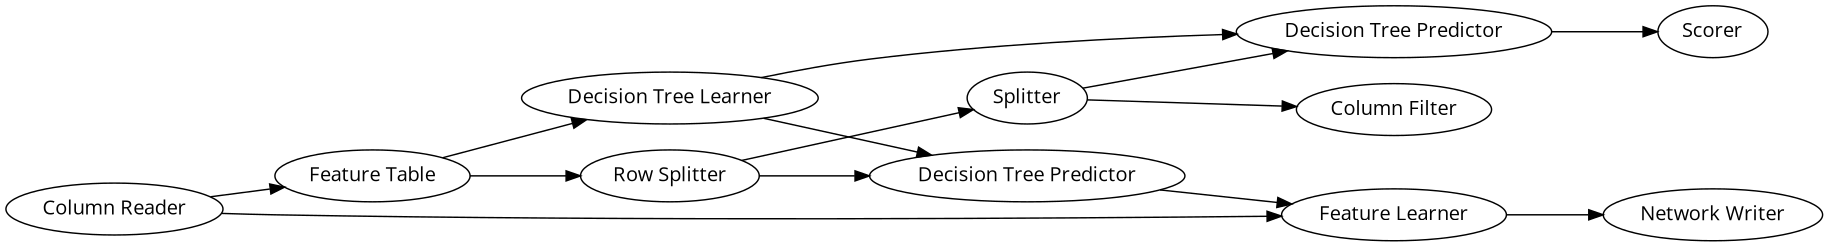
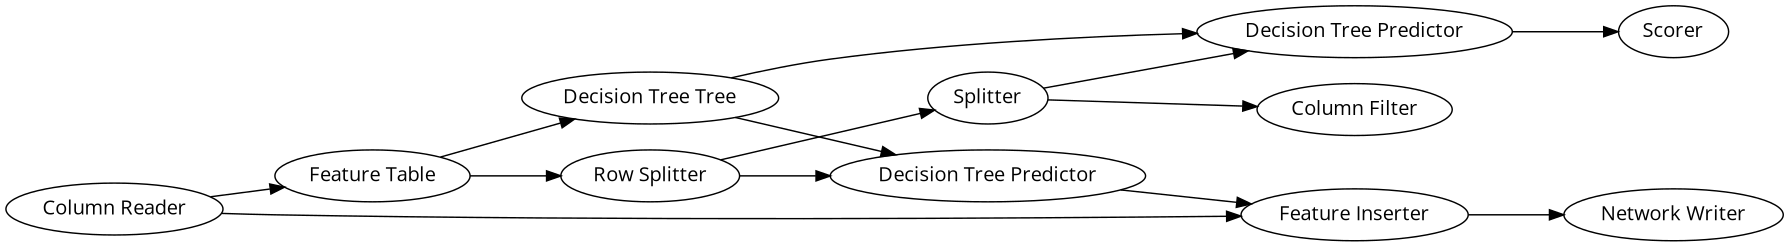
(670, 98) -> (650, 98)
(1394, 215) -> (1355, 215)
